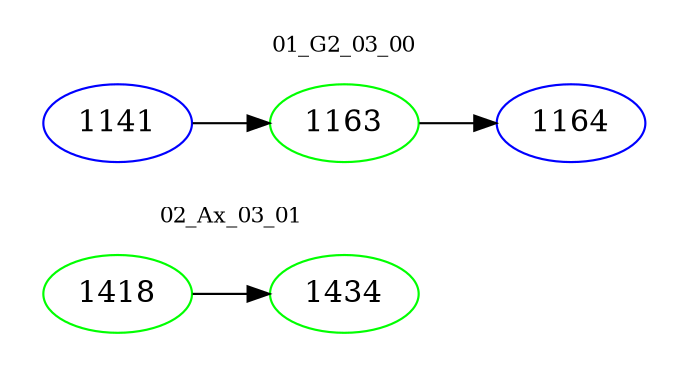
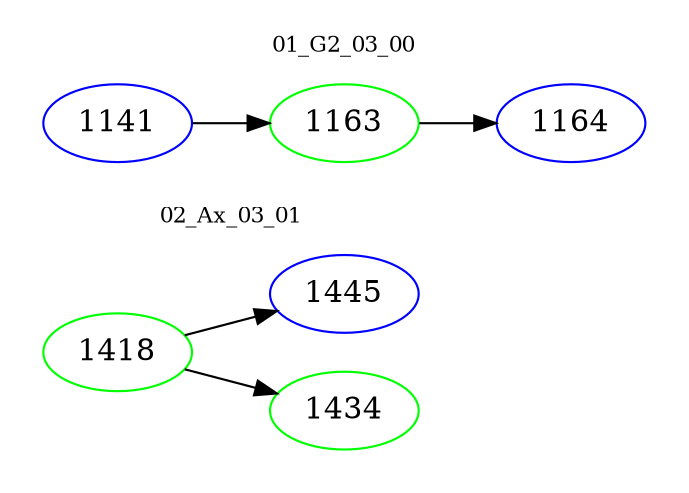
none -> (344, 294)
